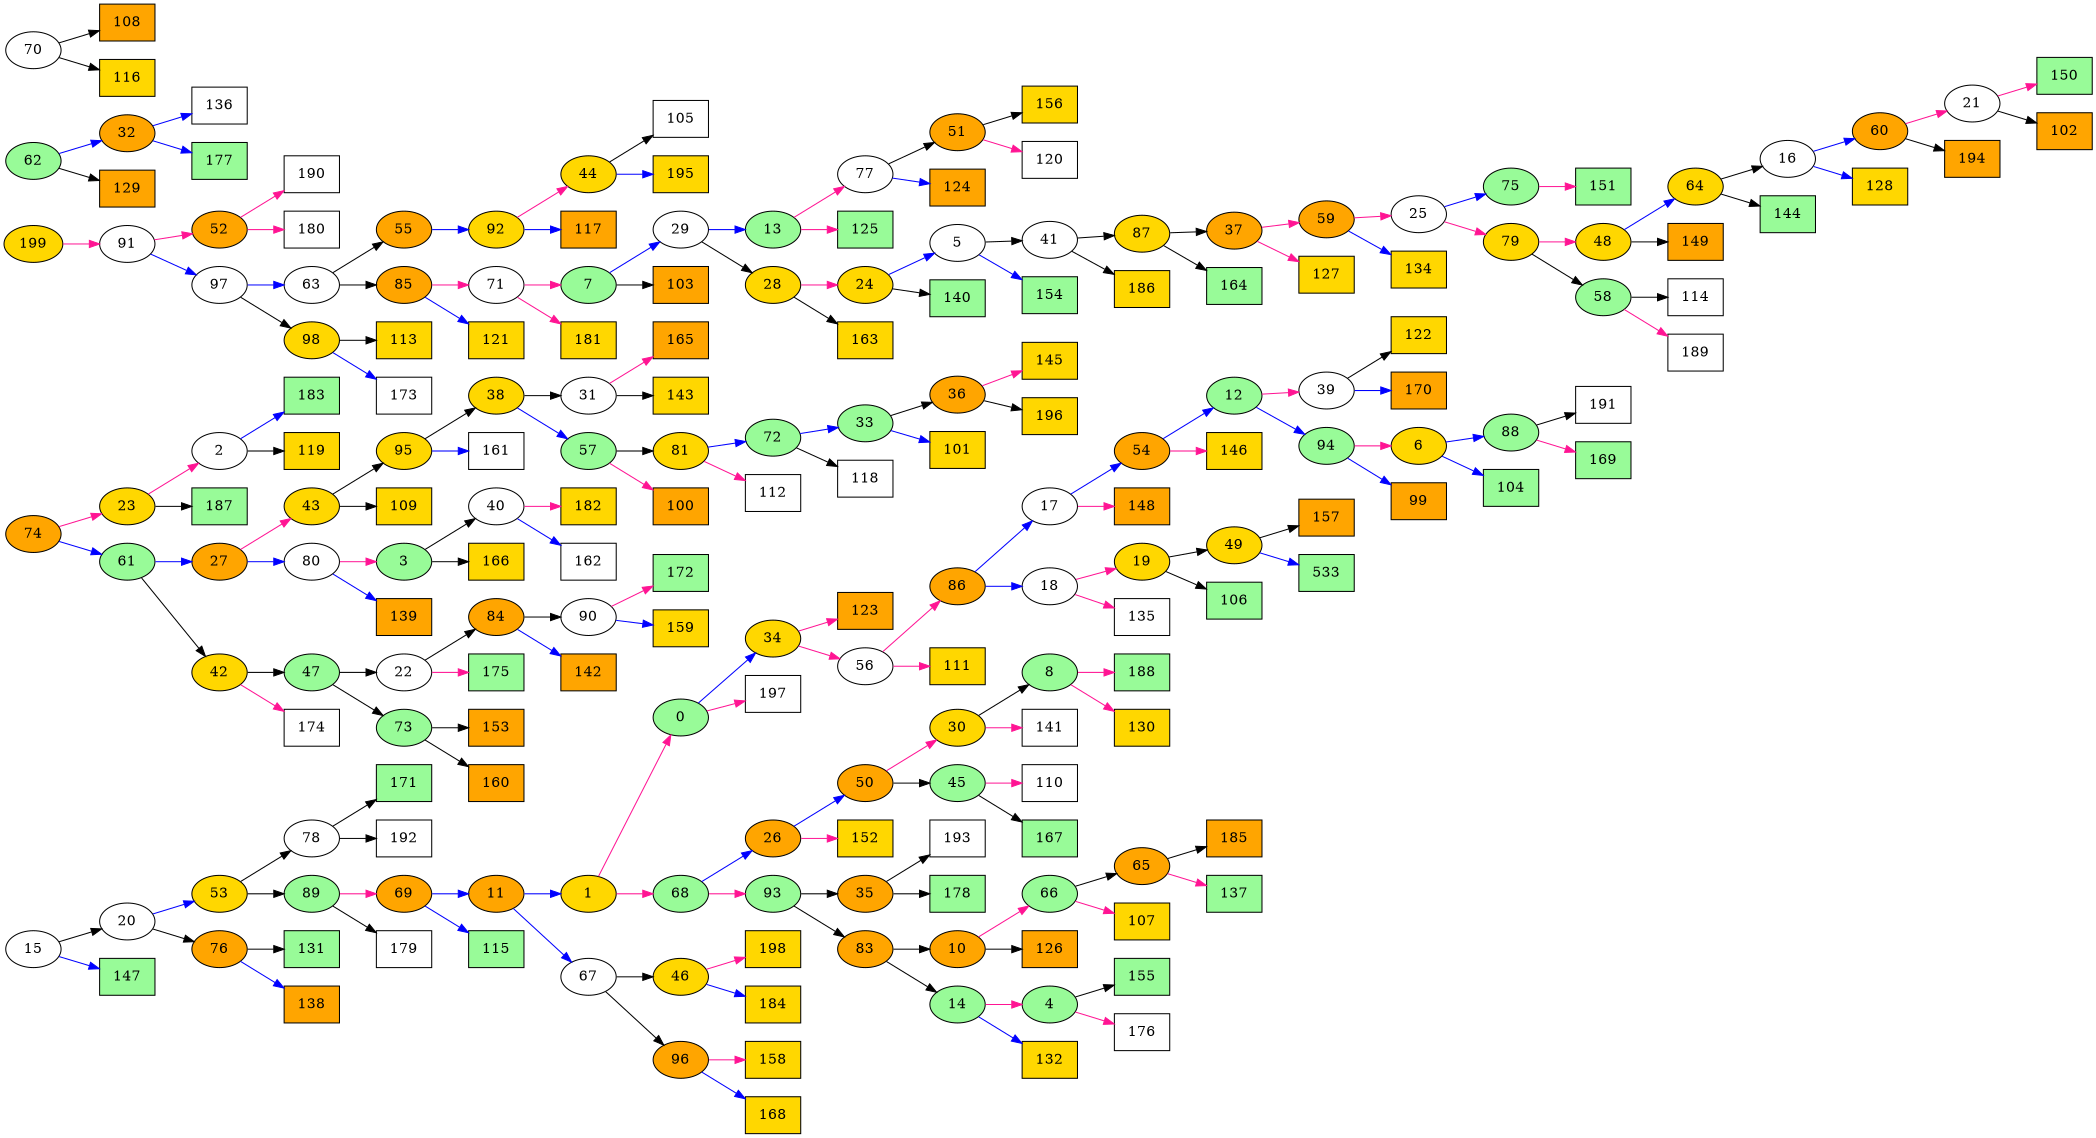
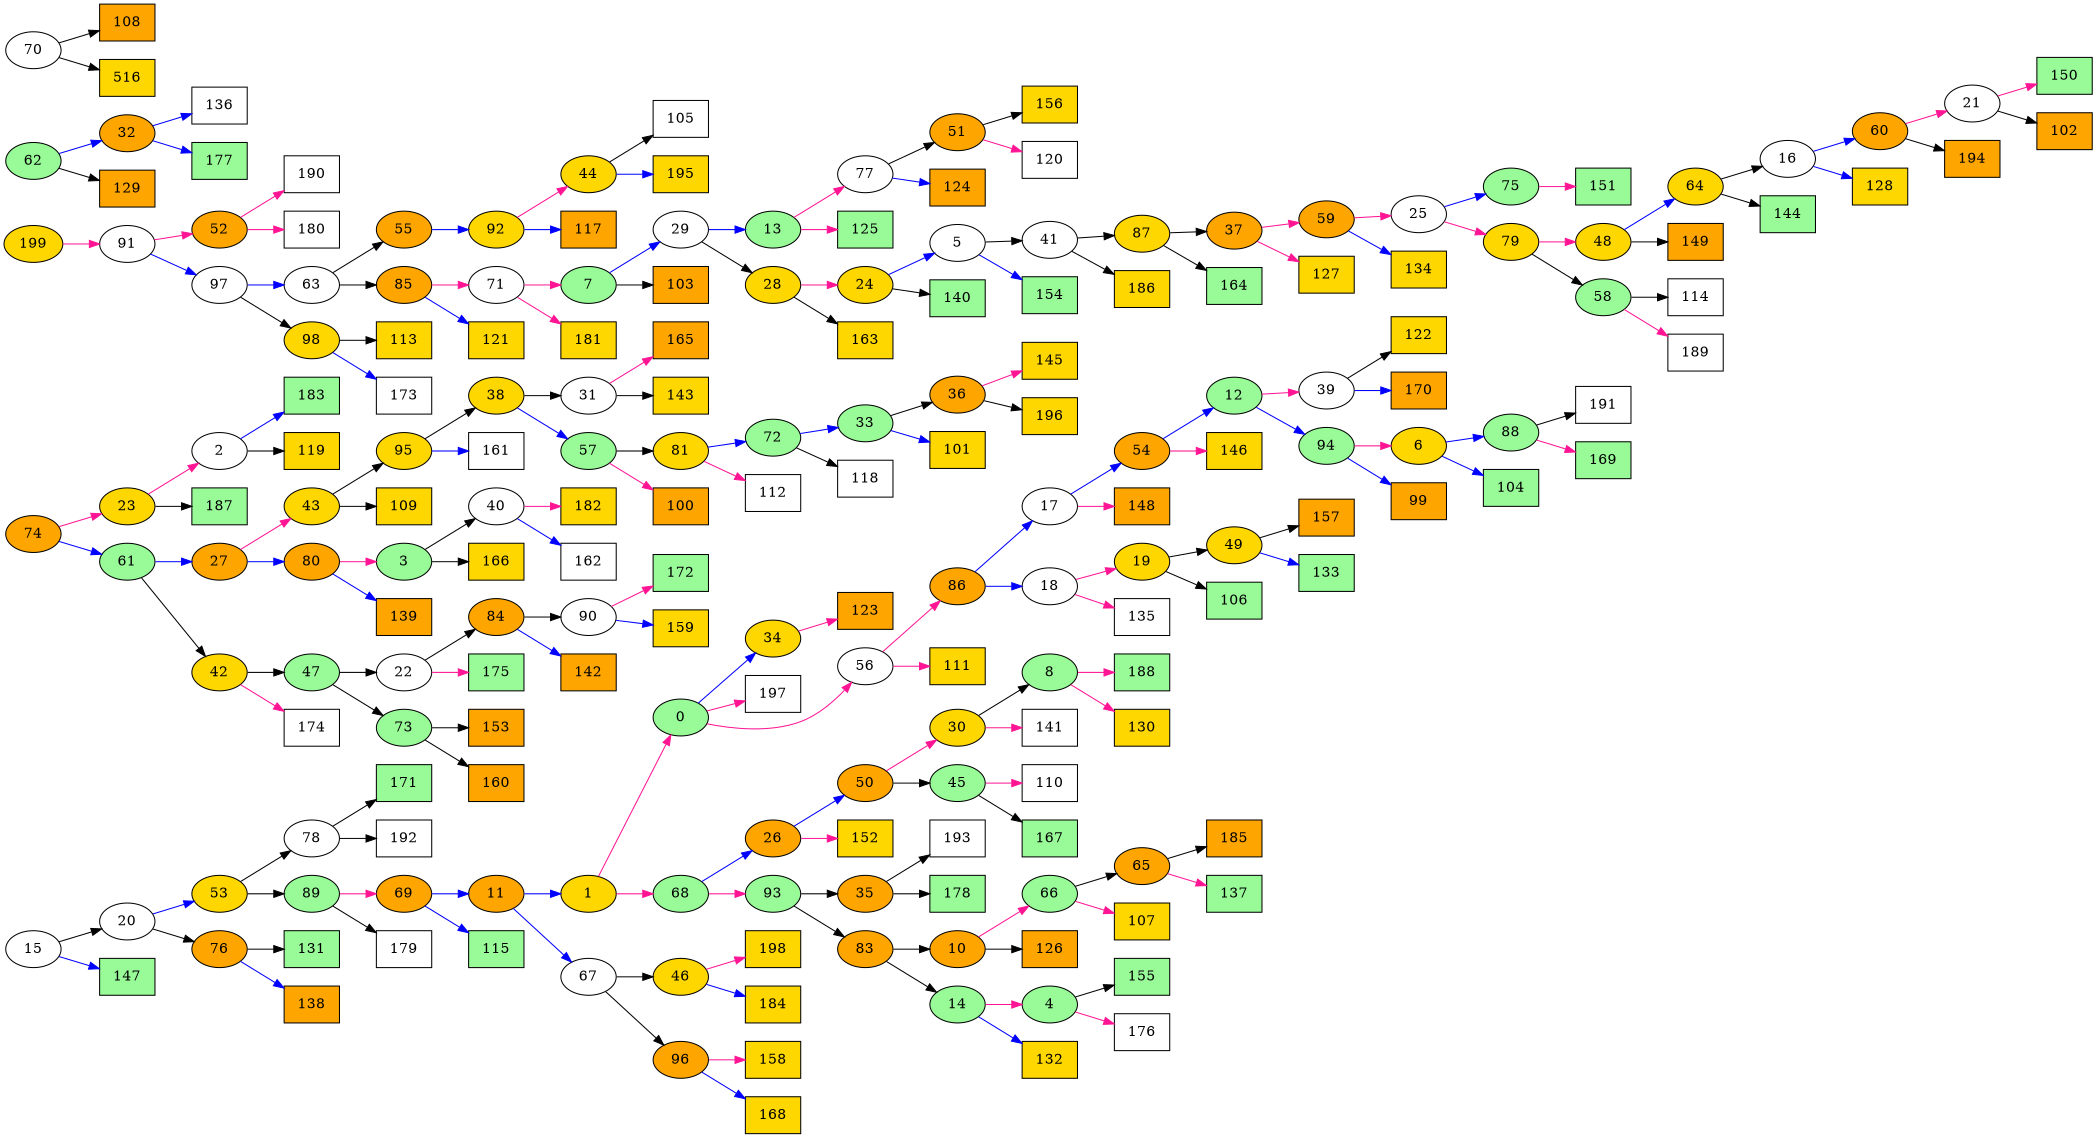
(127, 78) -> (127, 78)
(312, 562) -> (312, 562)
(1327, 573) -> (1327, 573)
(814, 651) -> (781, 727)
